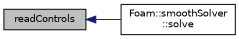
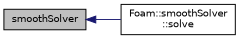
(45, 20) -> (45, 20)
